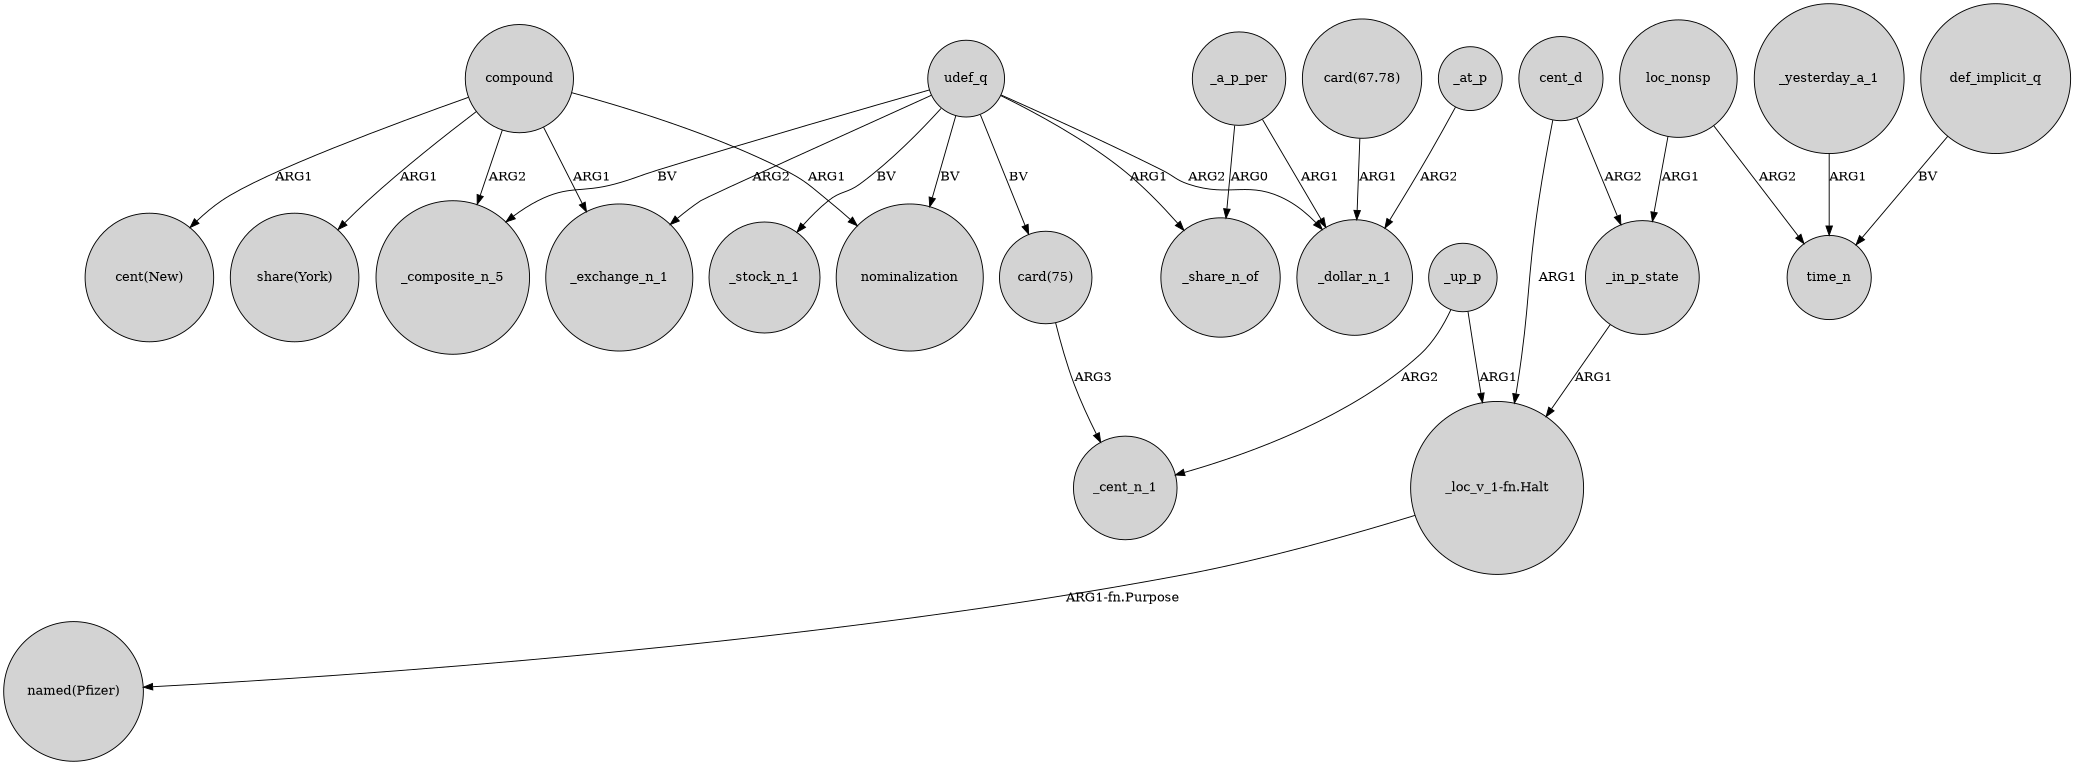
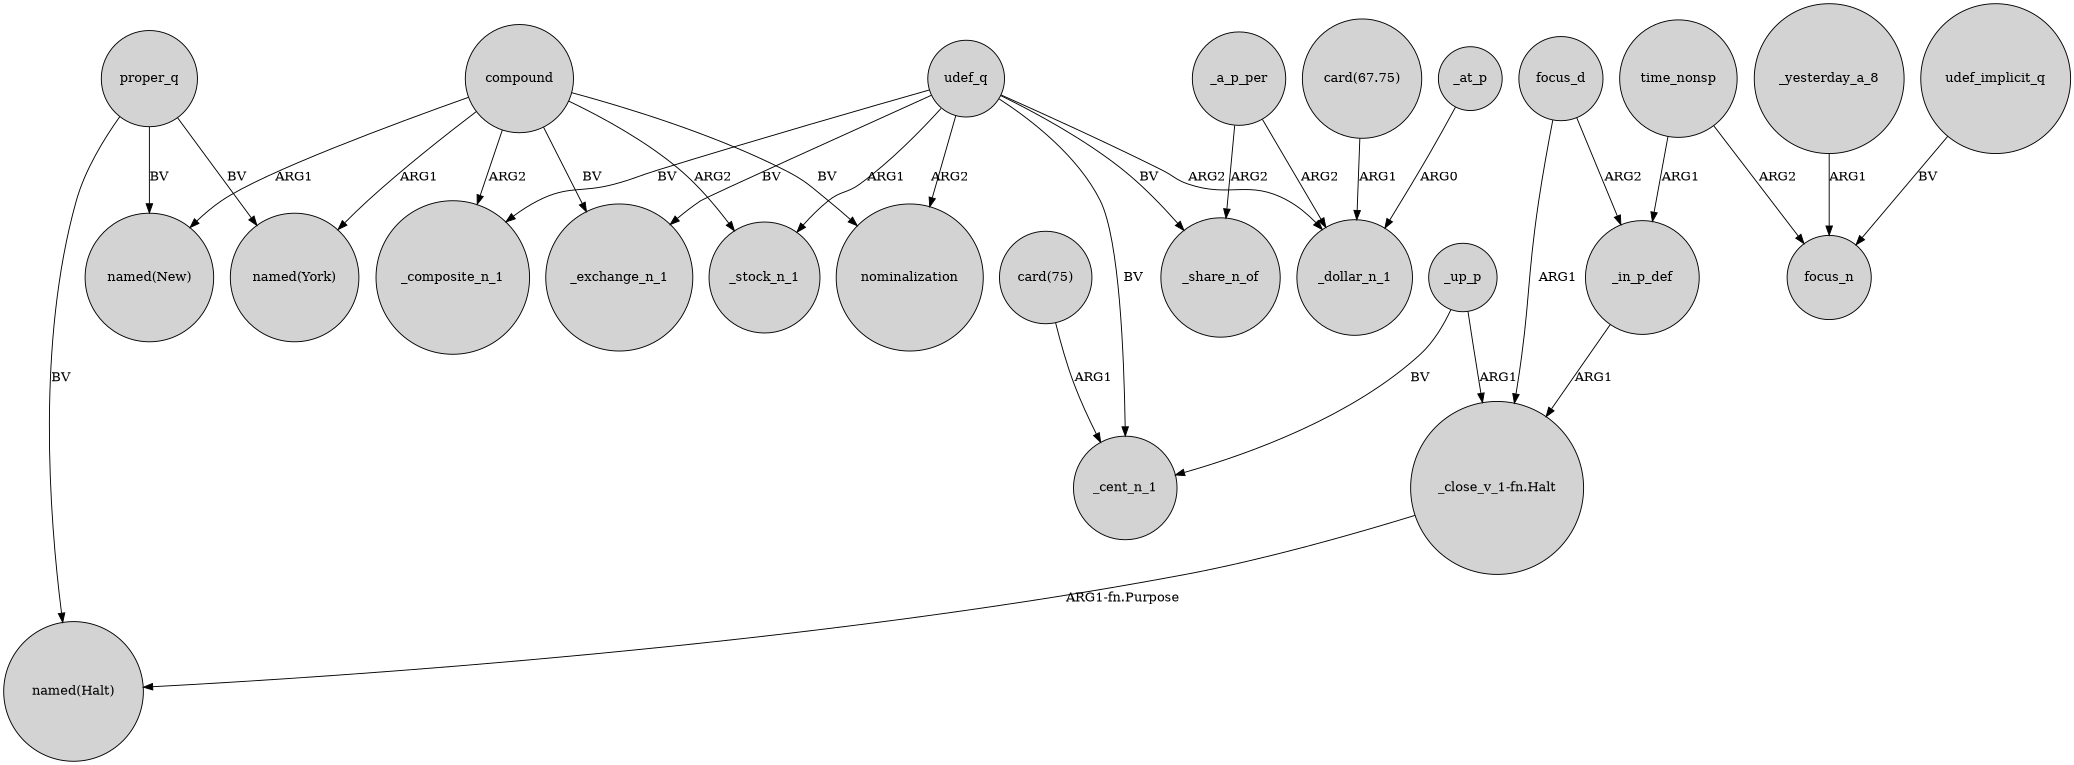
none -> (149, 79)
(1362, 79) -> (1362, 79)
(1561, 79) -> (1561, 79)
(1678, 79) -> (1678, 79)
(1829, 79) -> (1829, 79)
(1996, 79) -> (1996, 79)
none -> (657, 152)
(1003, 170) -> (1112, 241)
(592, 177) -> (592, 177)
(771, 177) -> (771, 177)
(827, 177) -> (827, 177)
(886, 177) -> (886, 177)
(950, 177) -> (950, 177)
(1149, 177) -> (1149, 177)
(1250, 177) -> (1250, 177)
(1320, 177) -> (1320, 177)
(1439, 177) -> (1439, 177)
(149, 278) -> (149, 278)
(295, 278) -> (295, 278)
(453, 278) -> (453, 278)
(1642, 278) -> (1642, 278)
(1829, 278) -> (1829, 278)
(1093, 378) -> (1093, 378)
(1420, 378) -> (1420, 378)
(1497, 488) -> (1497, 488)
(74, 691) -> (74, 691)
